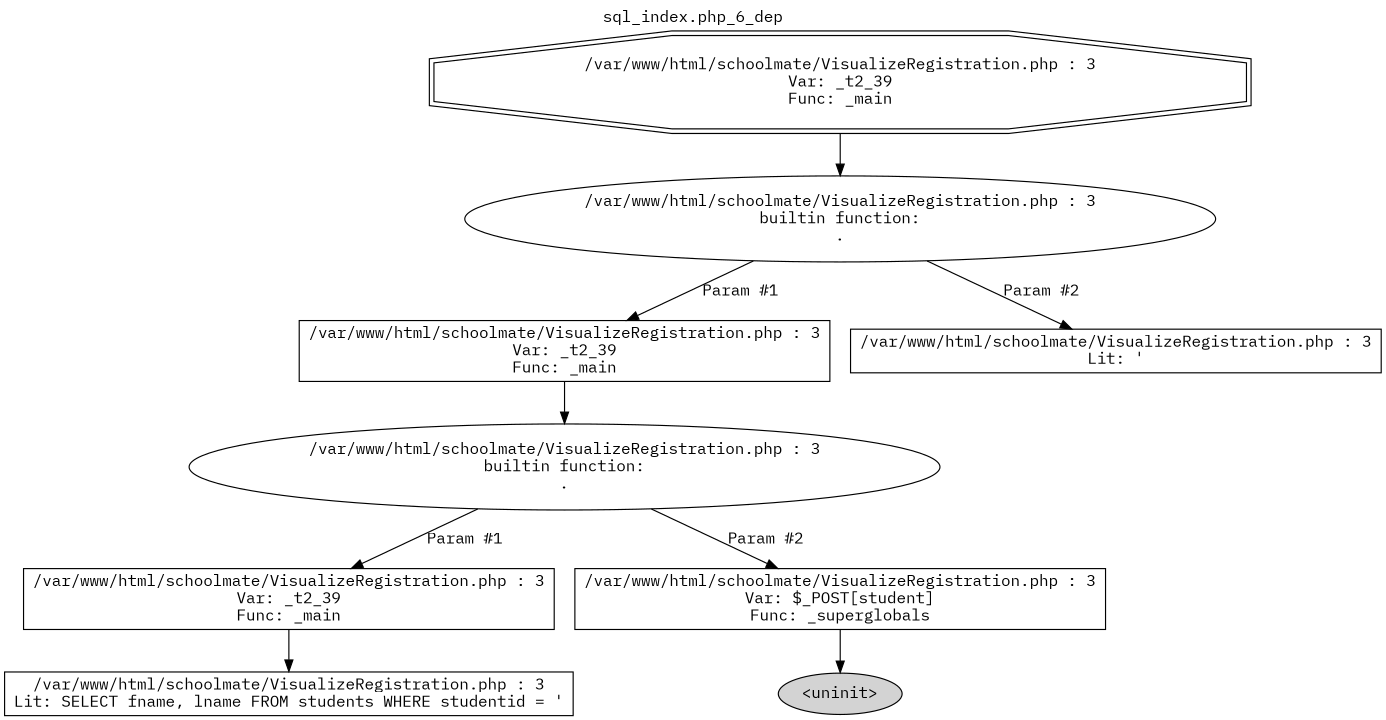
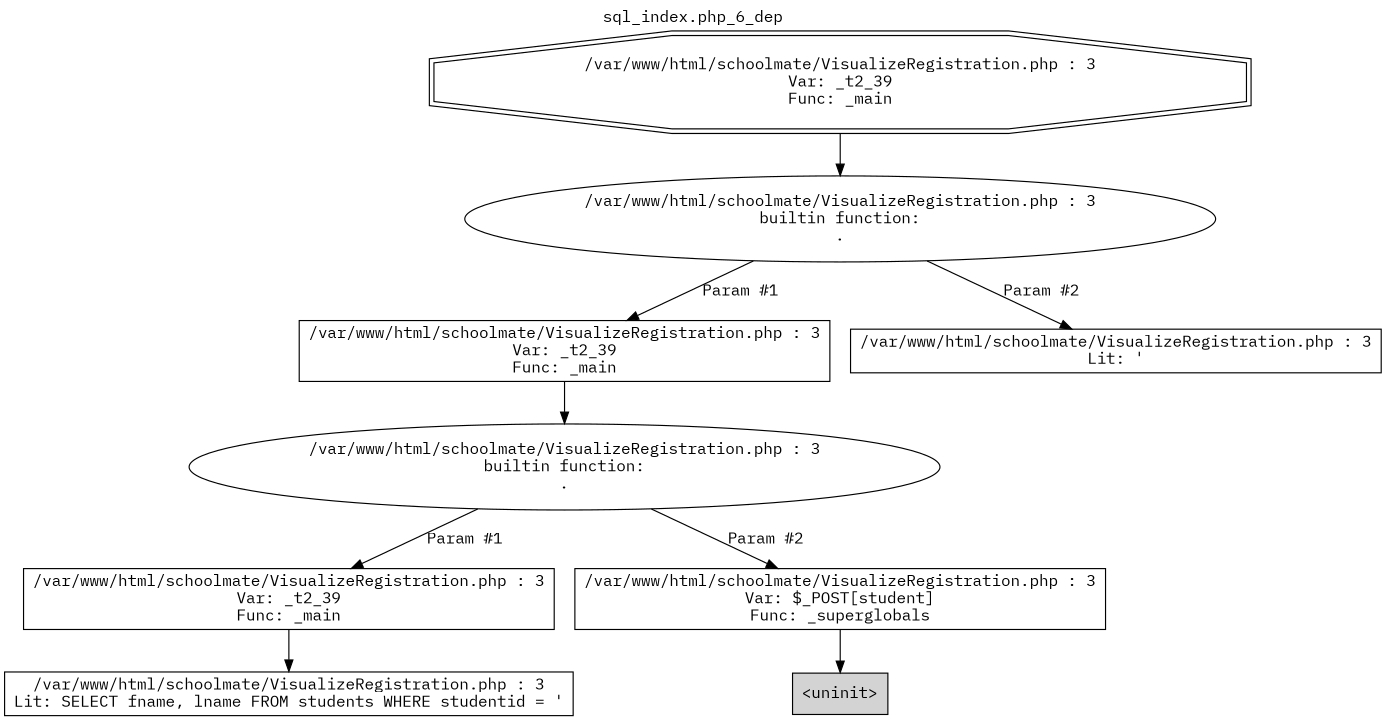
(840, 694) -> (840, 694)
